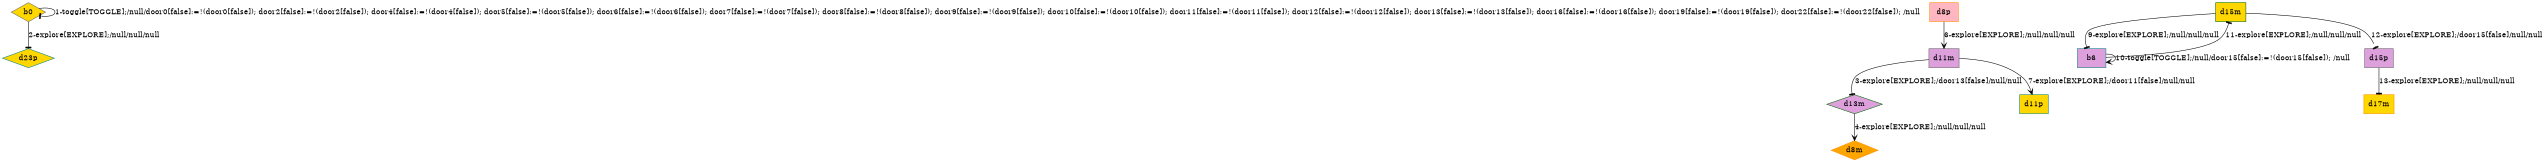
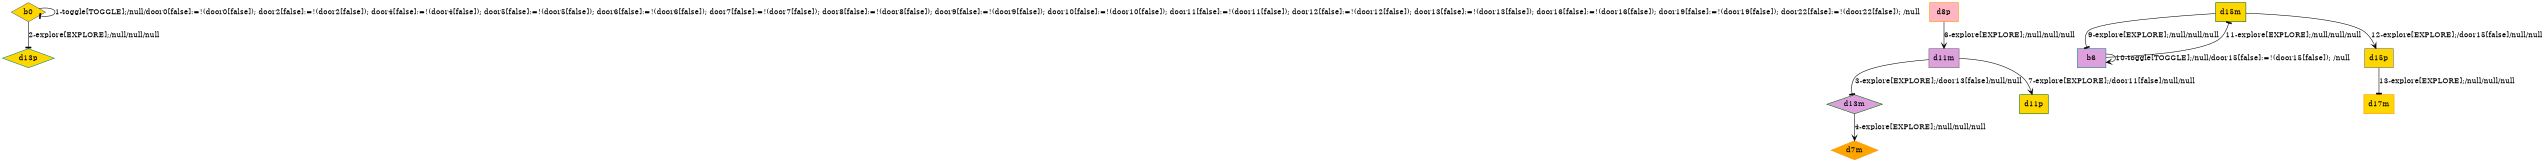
(2314, 19) -> (2314, 19)
(28, 58) -> (28, 58)
(2379, 58) -> (2379, 58)
(2034, 104) -> (2034, 104)
(1855, 150) -> (1855, 150)
